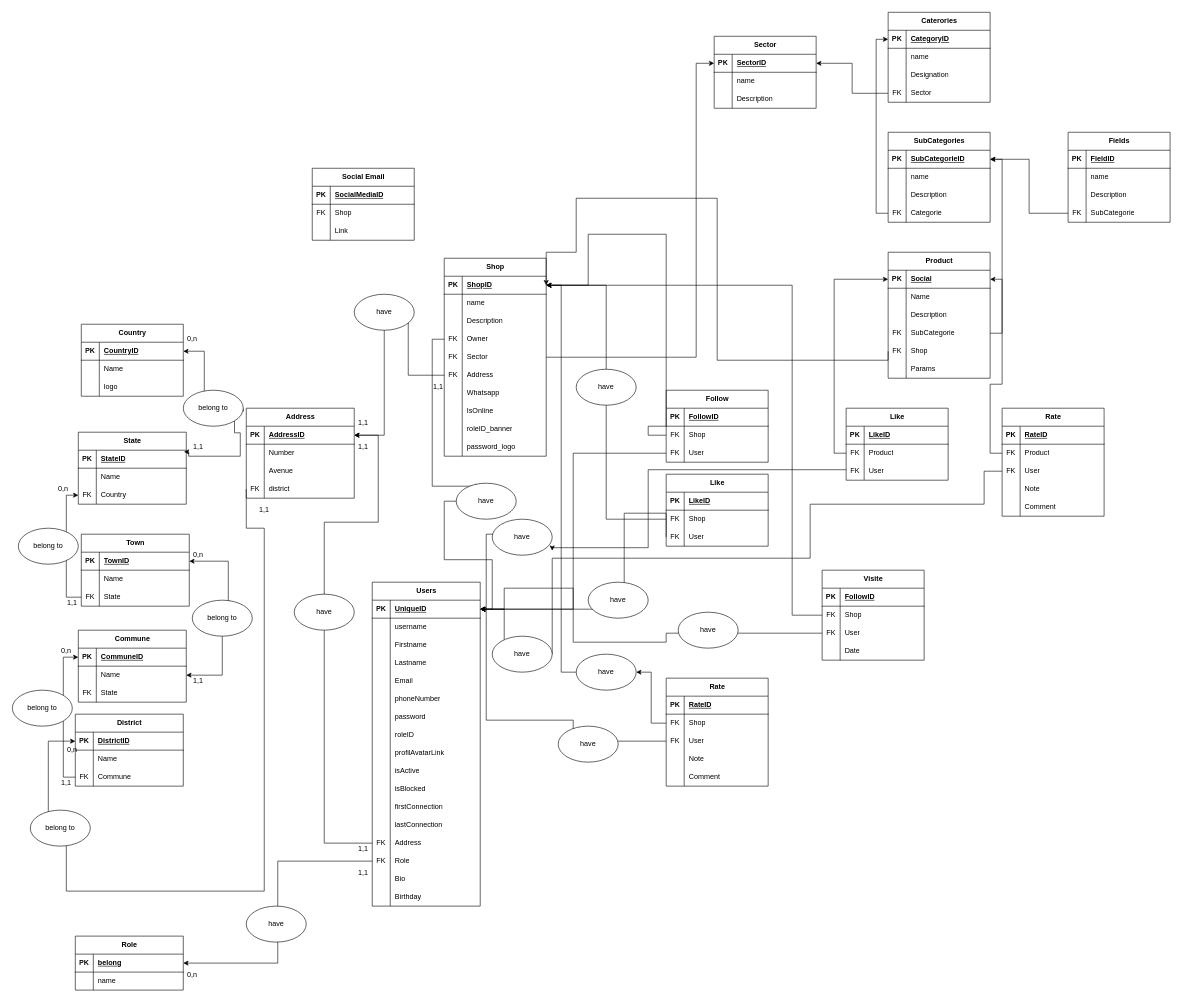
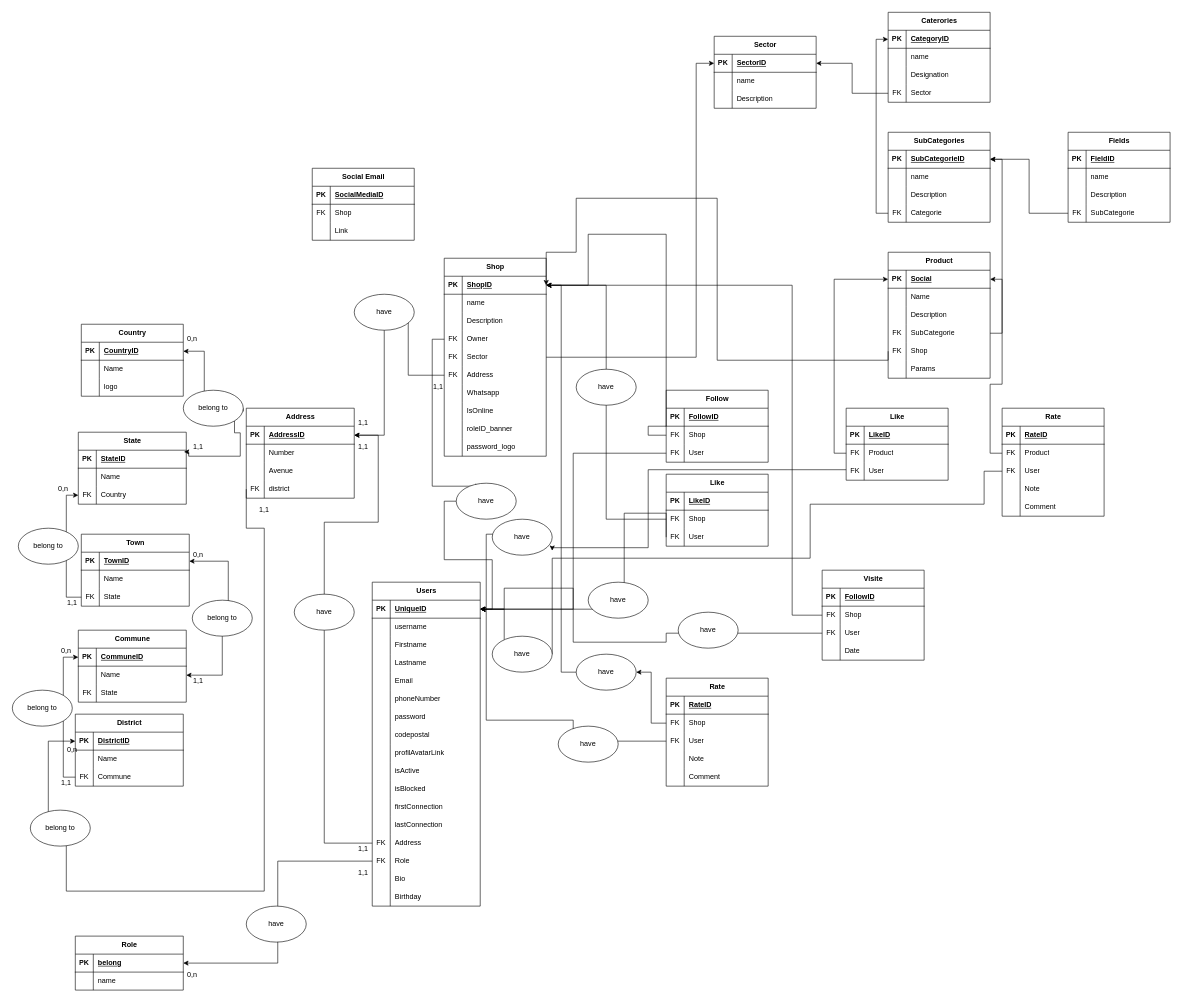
(406, 735) -> (414, 735)
